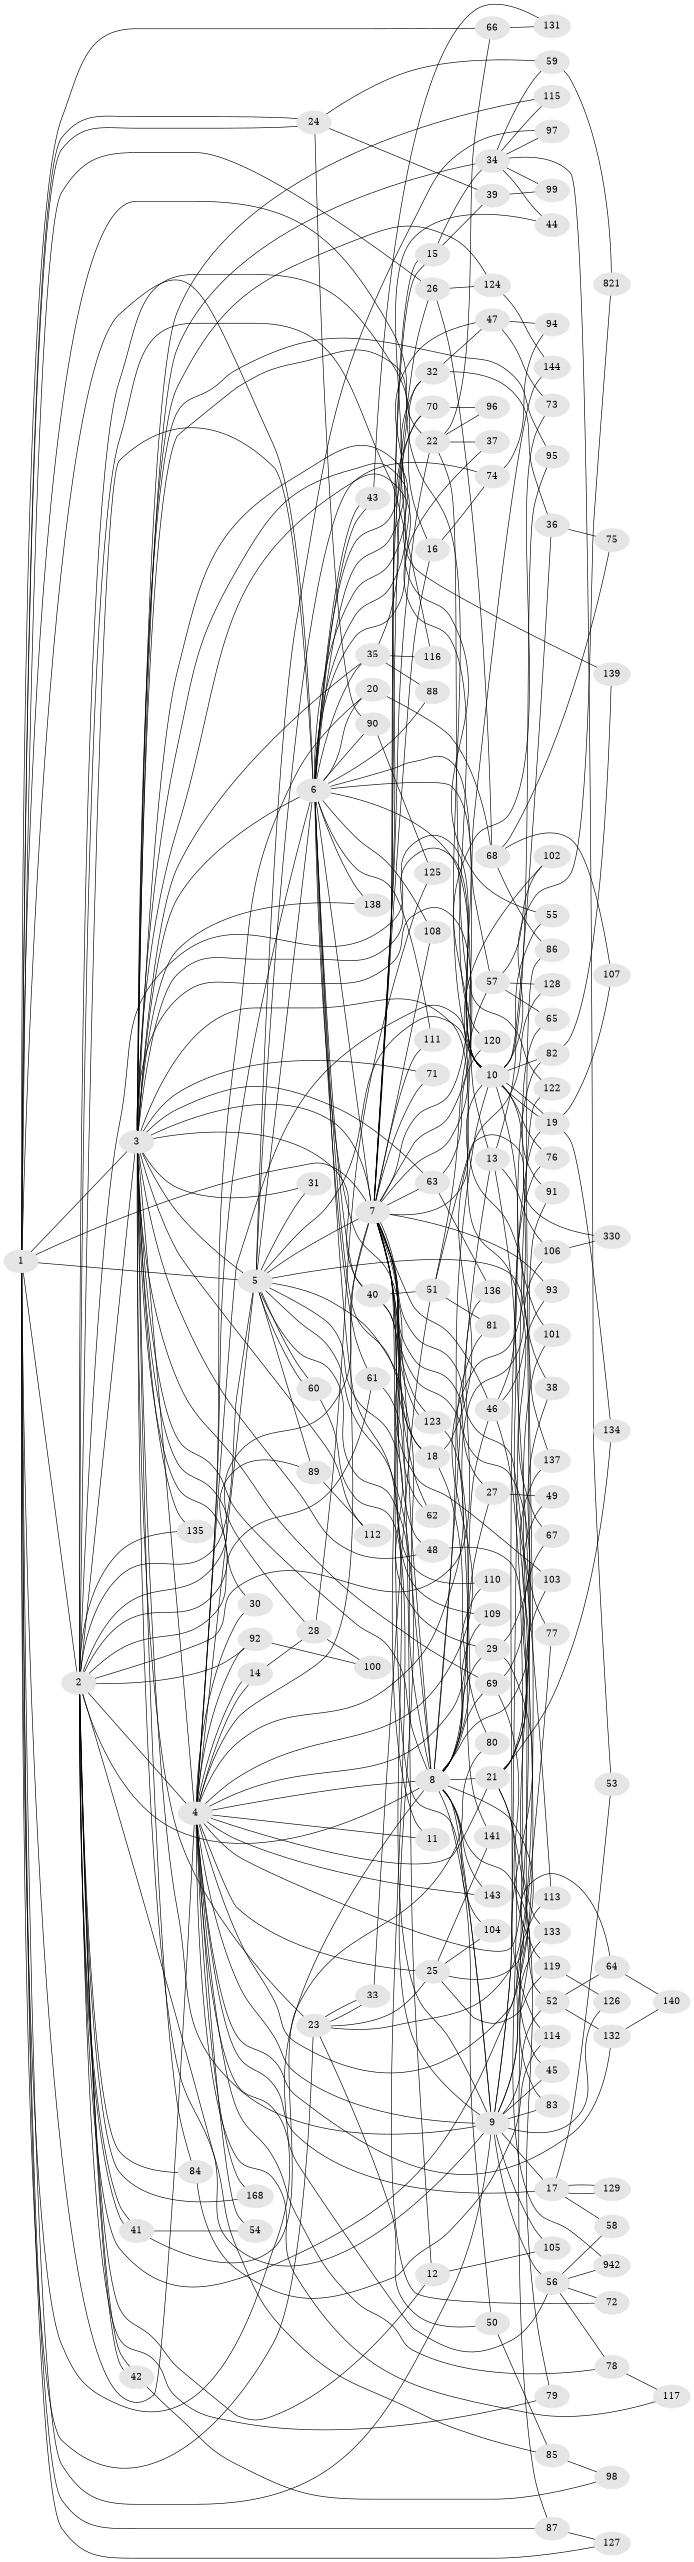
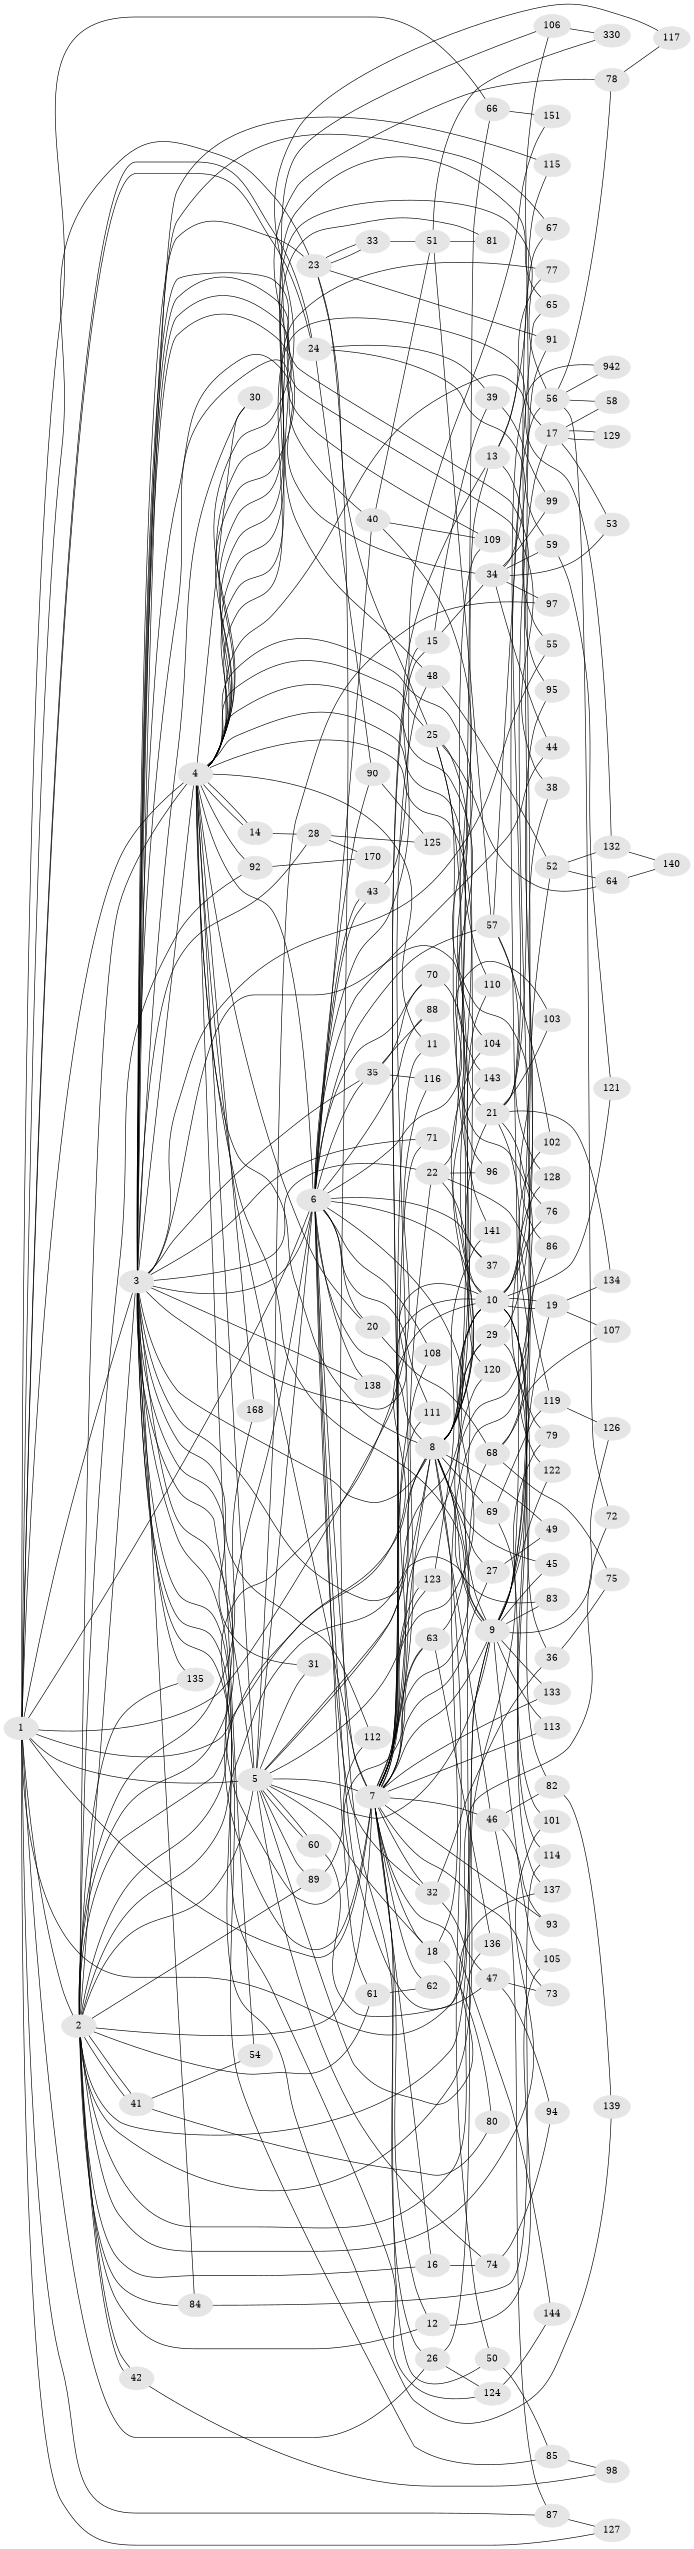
(552, 26) -> (552, 116)
(612, 284) -> (612, 1089)
(245, 1473) -> (172, 337)
(373, 1668) -> (373, 858)
